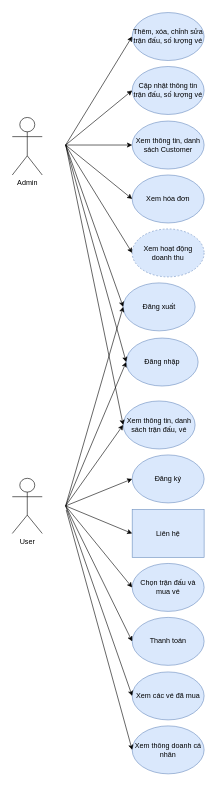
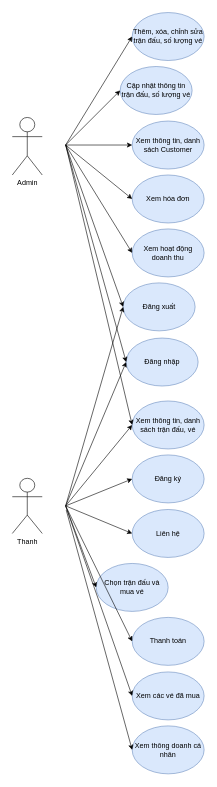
(168, 90) -> (156, 90)
(168, 253) -> (168, 253)
(159, 425) -> (168, 425)
(168, 534) -> (168, 534)
(28, 542) -> (28, 542)
(168, 588) -> (132, 588)
